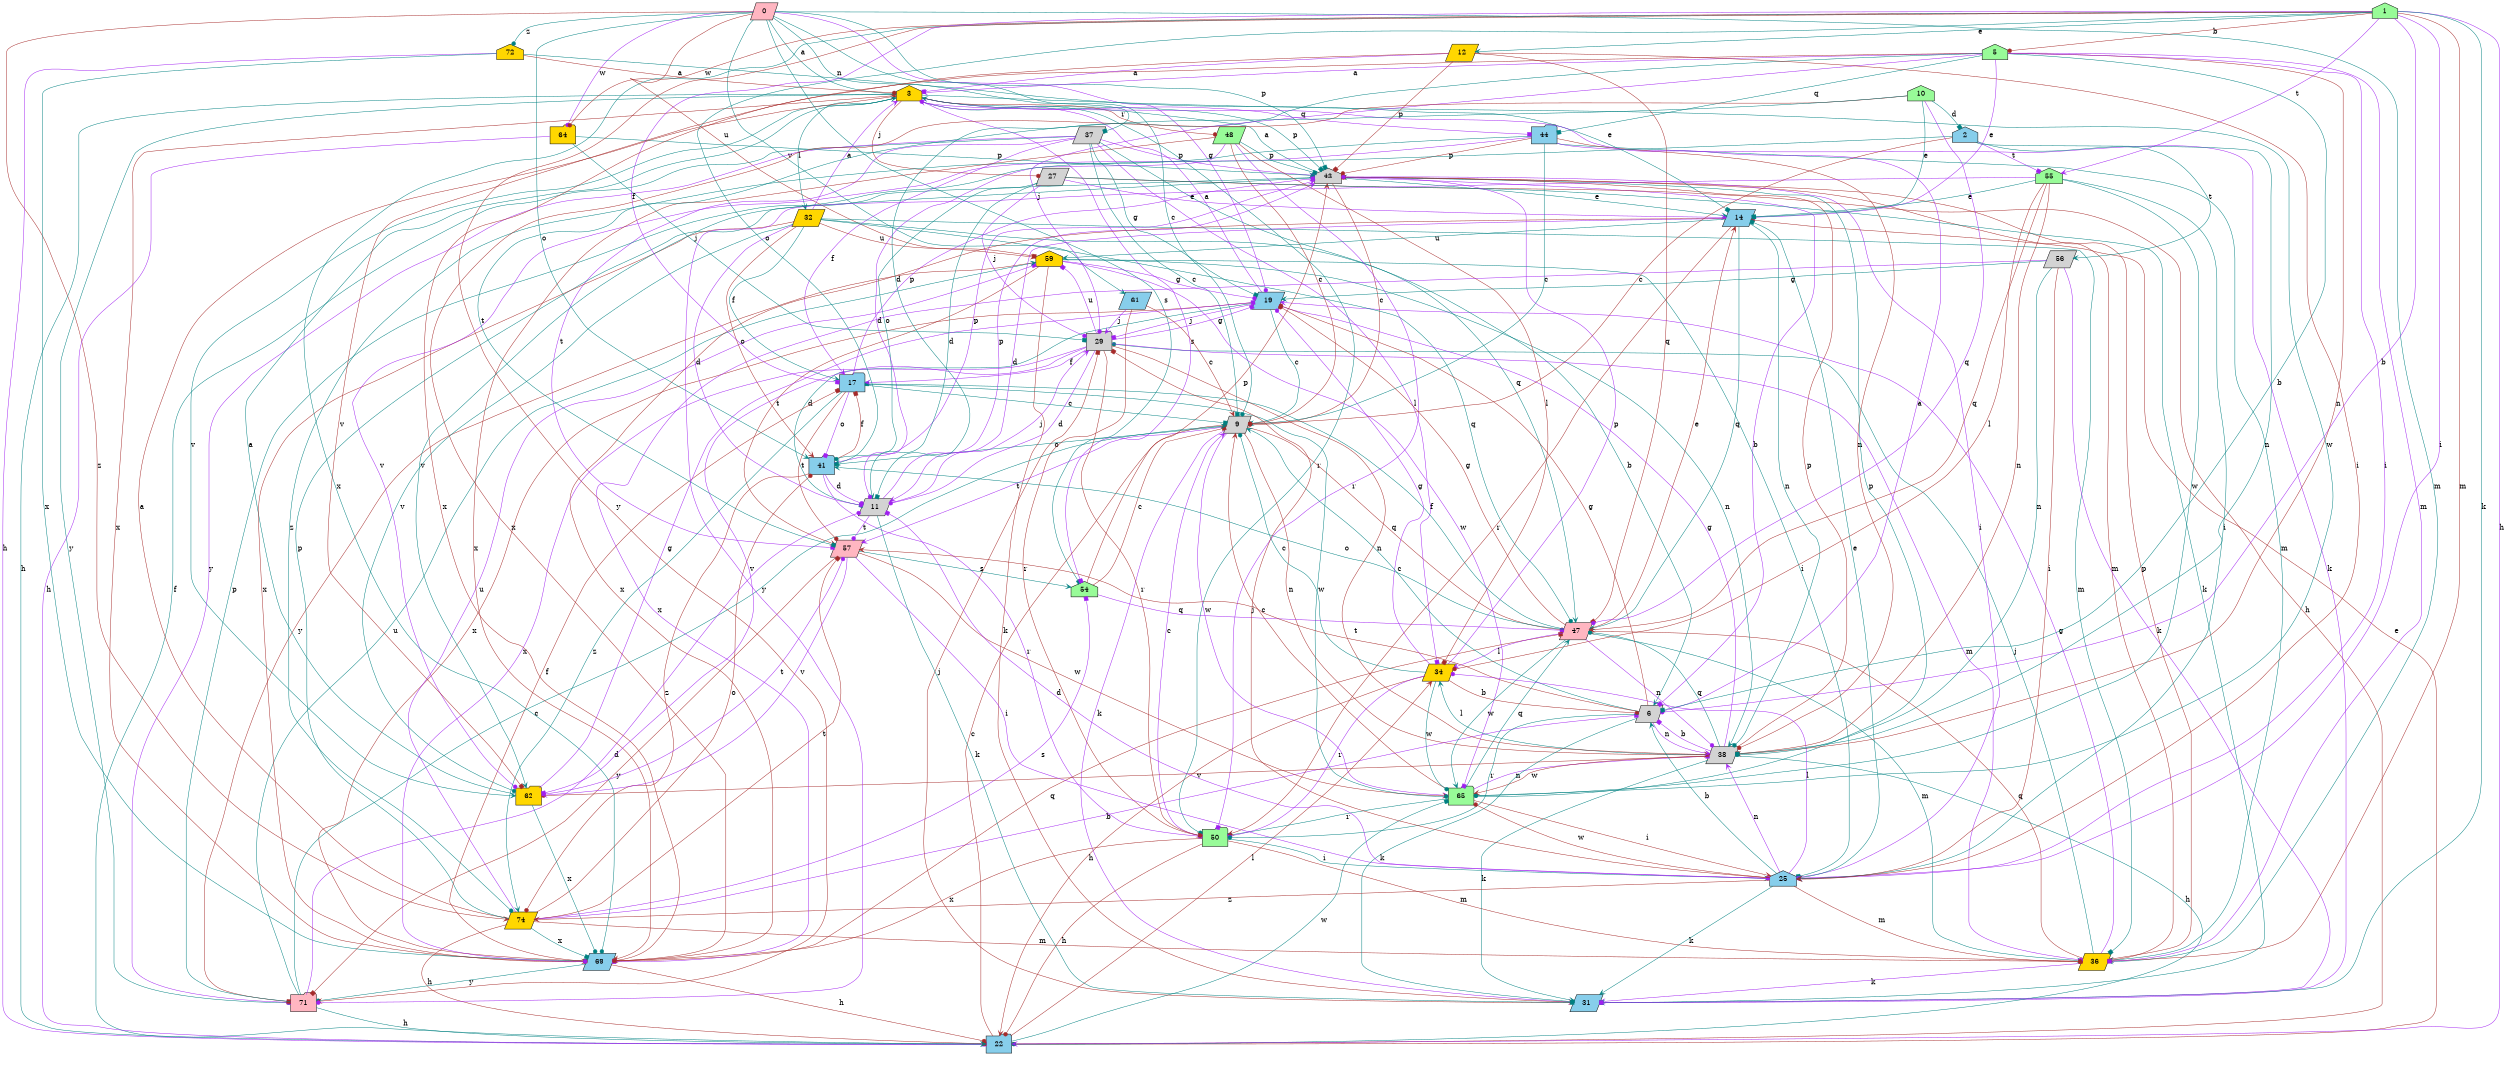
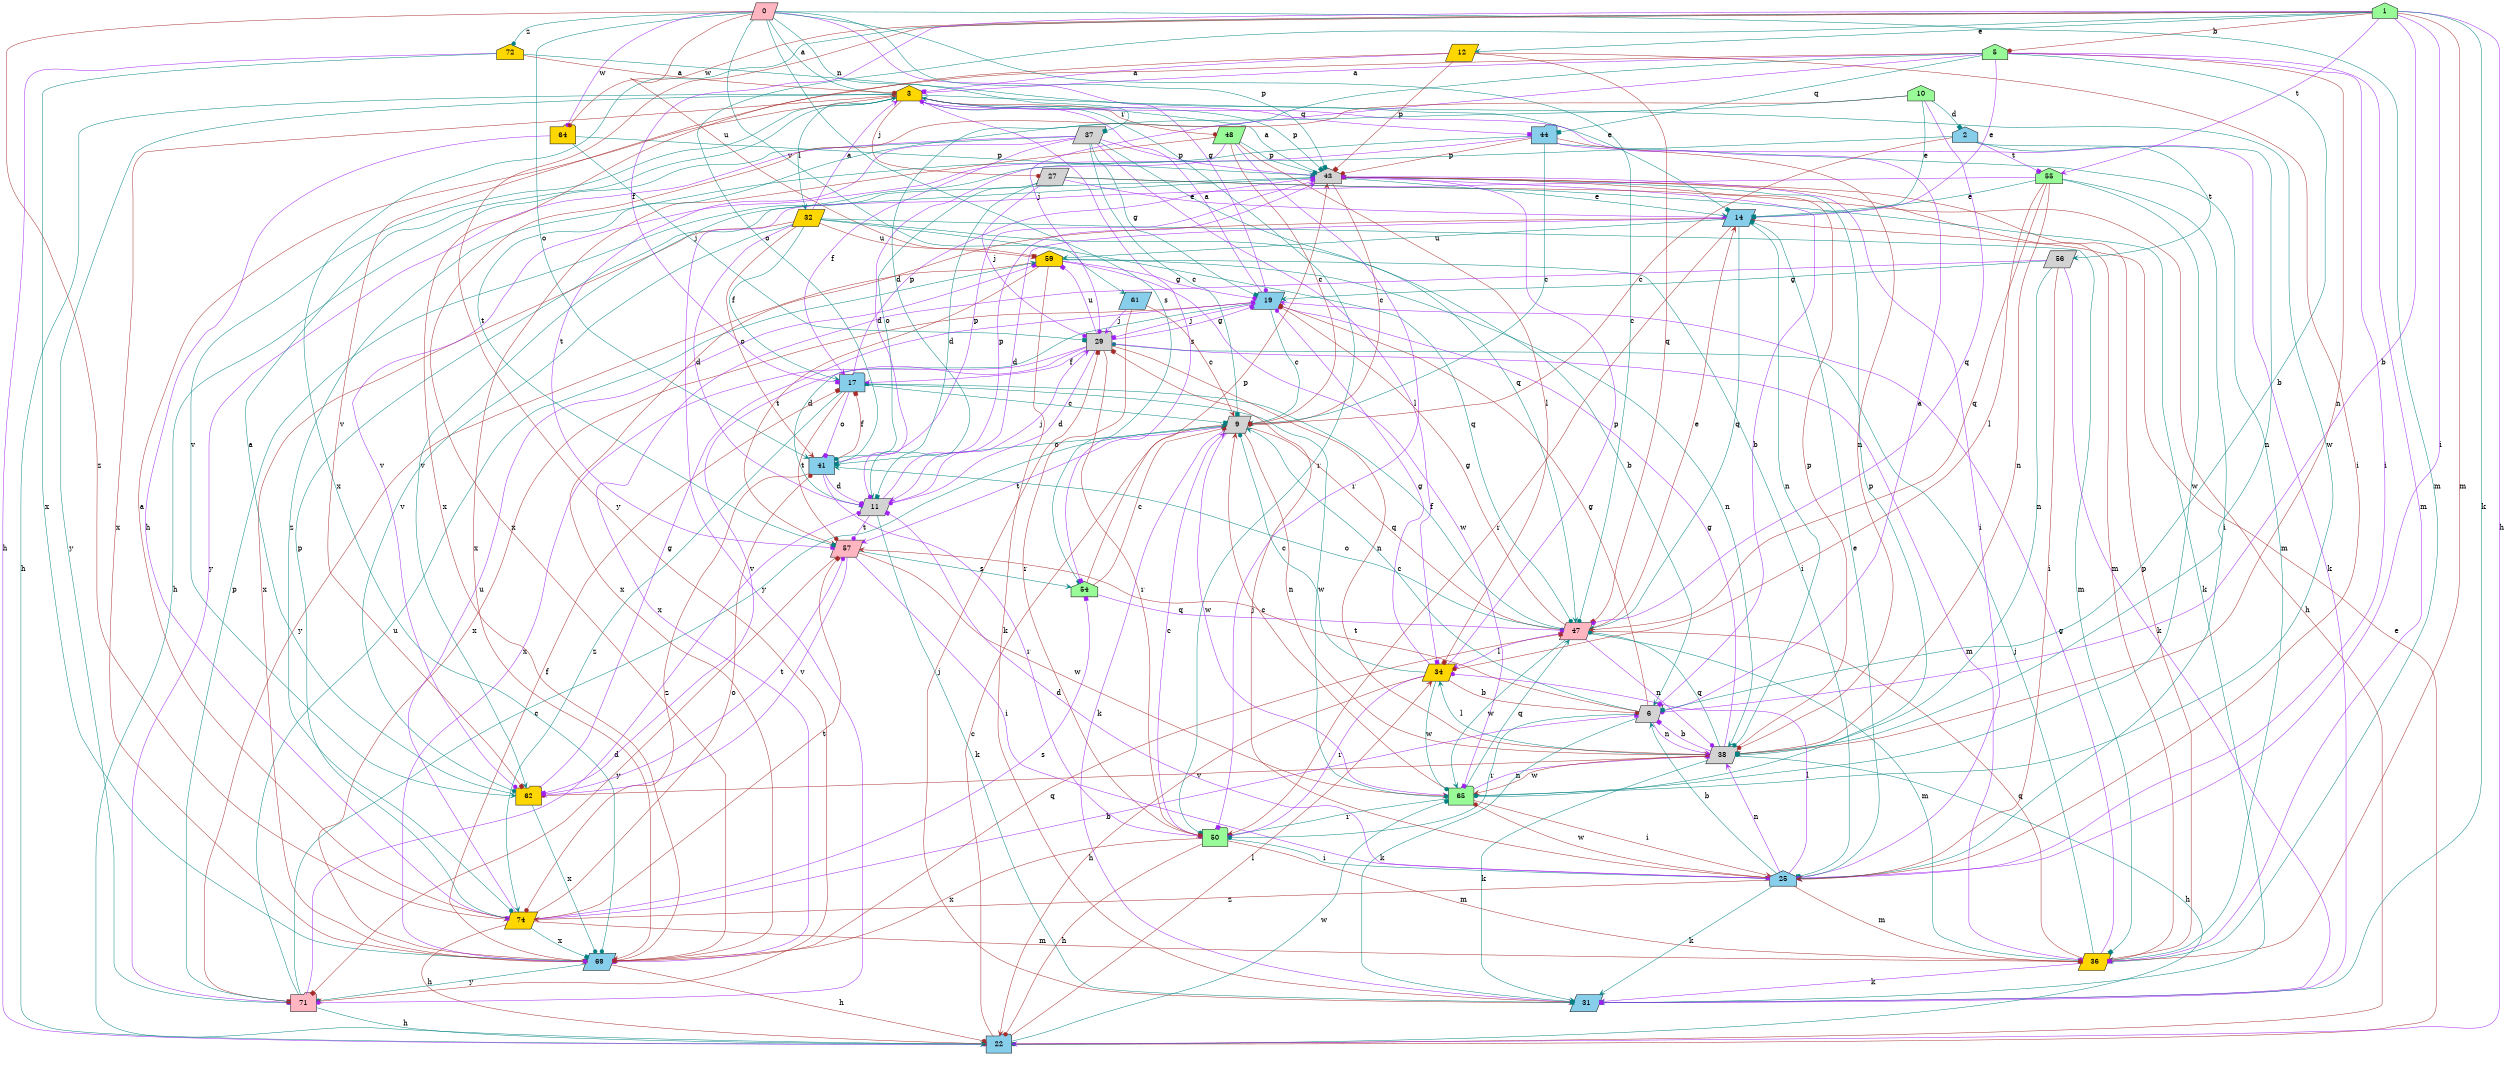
(1166, 206) -> (1406, 87)
(175, 590) -> (175, 590)
(43, 848) -> (150, 484)
